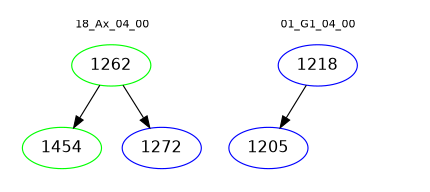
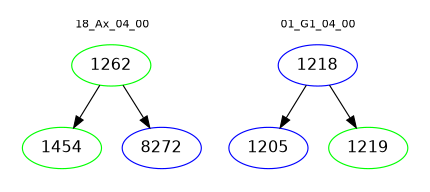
(162, 148) -> (162, 148)
none -> (368, 148)
